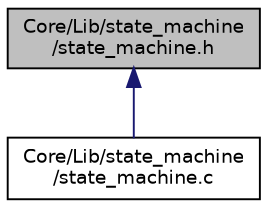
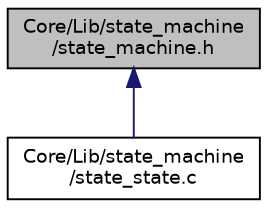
(134, 168) -> (134, 168)
